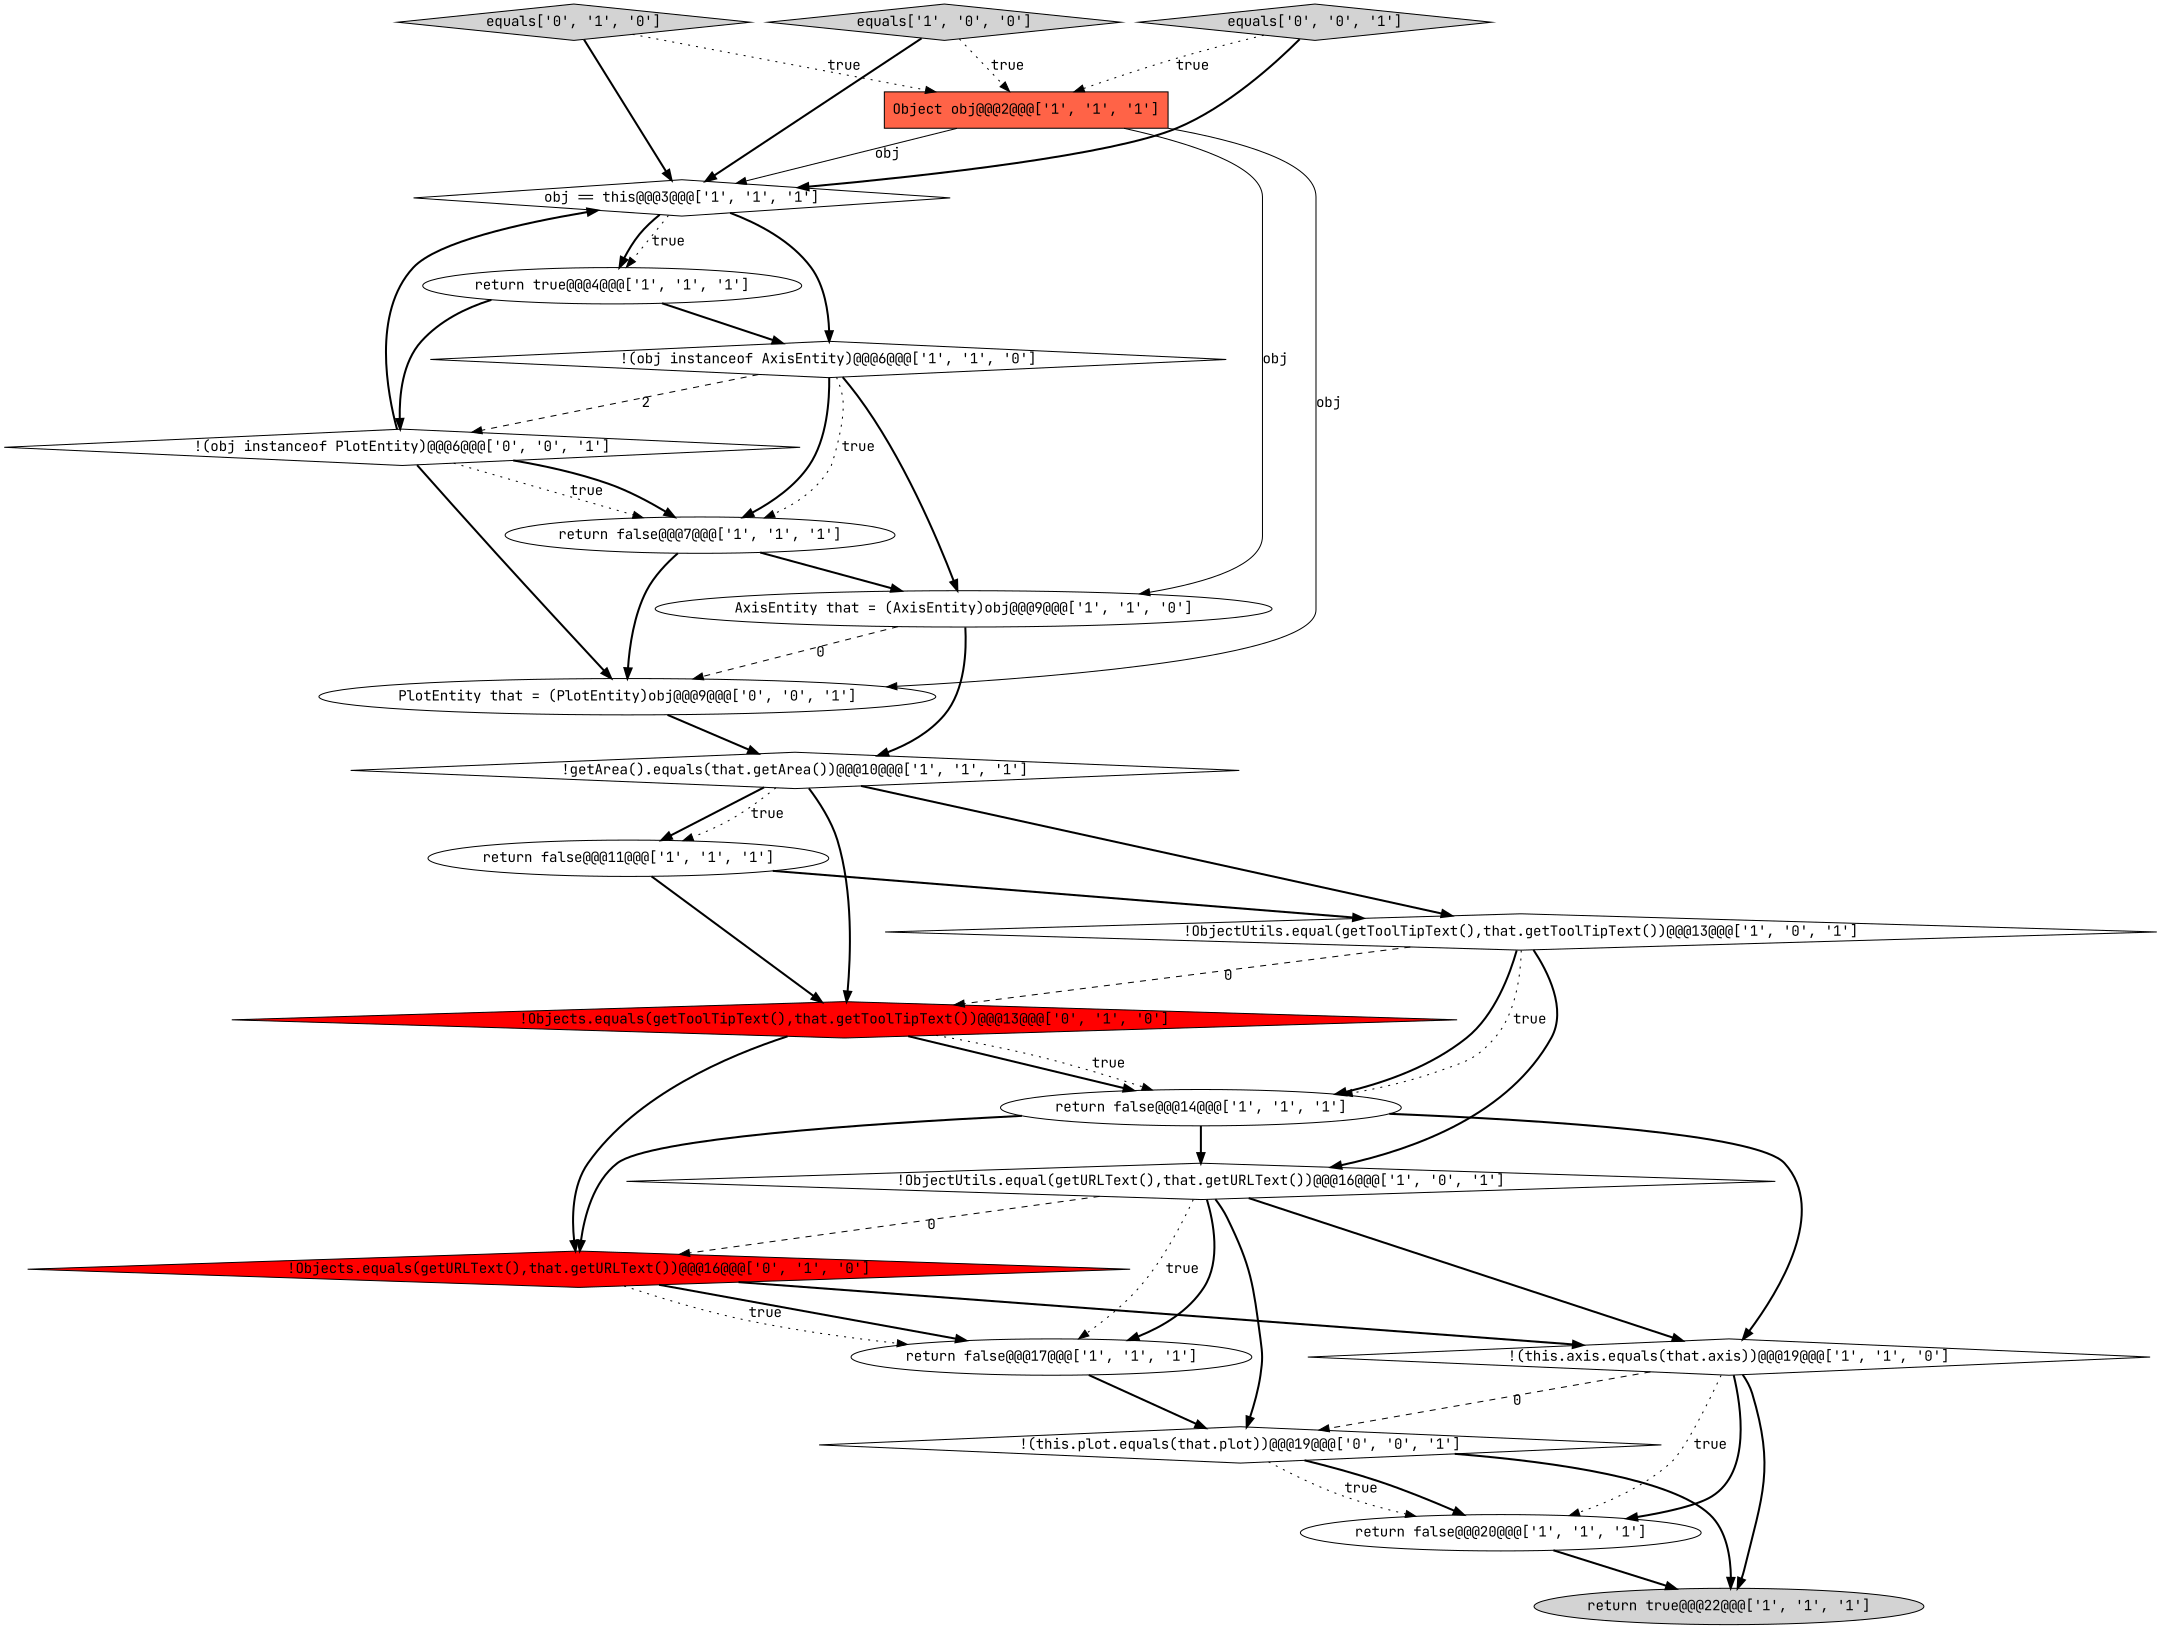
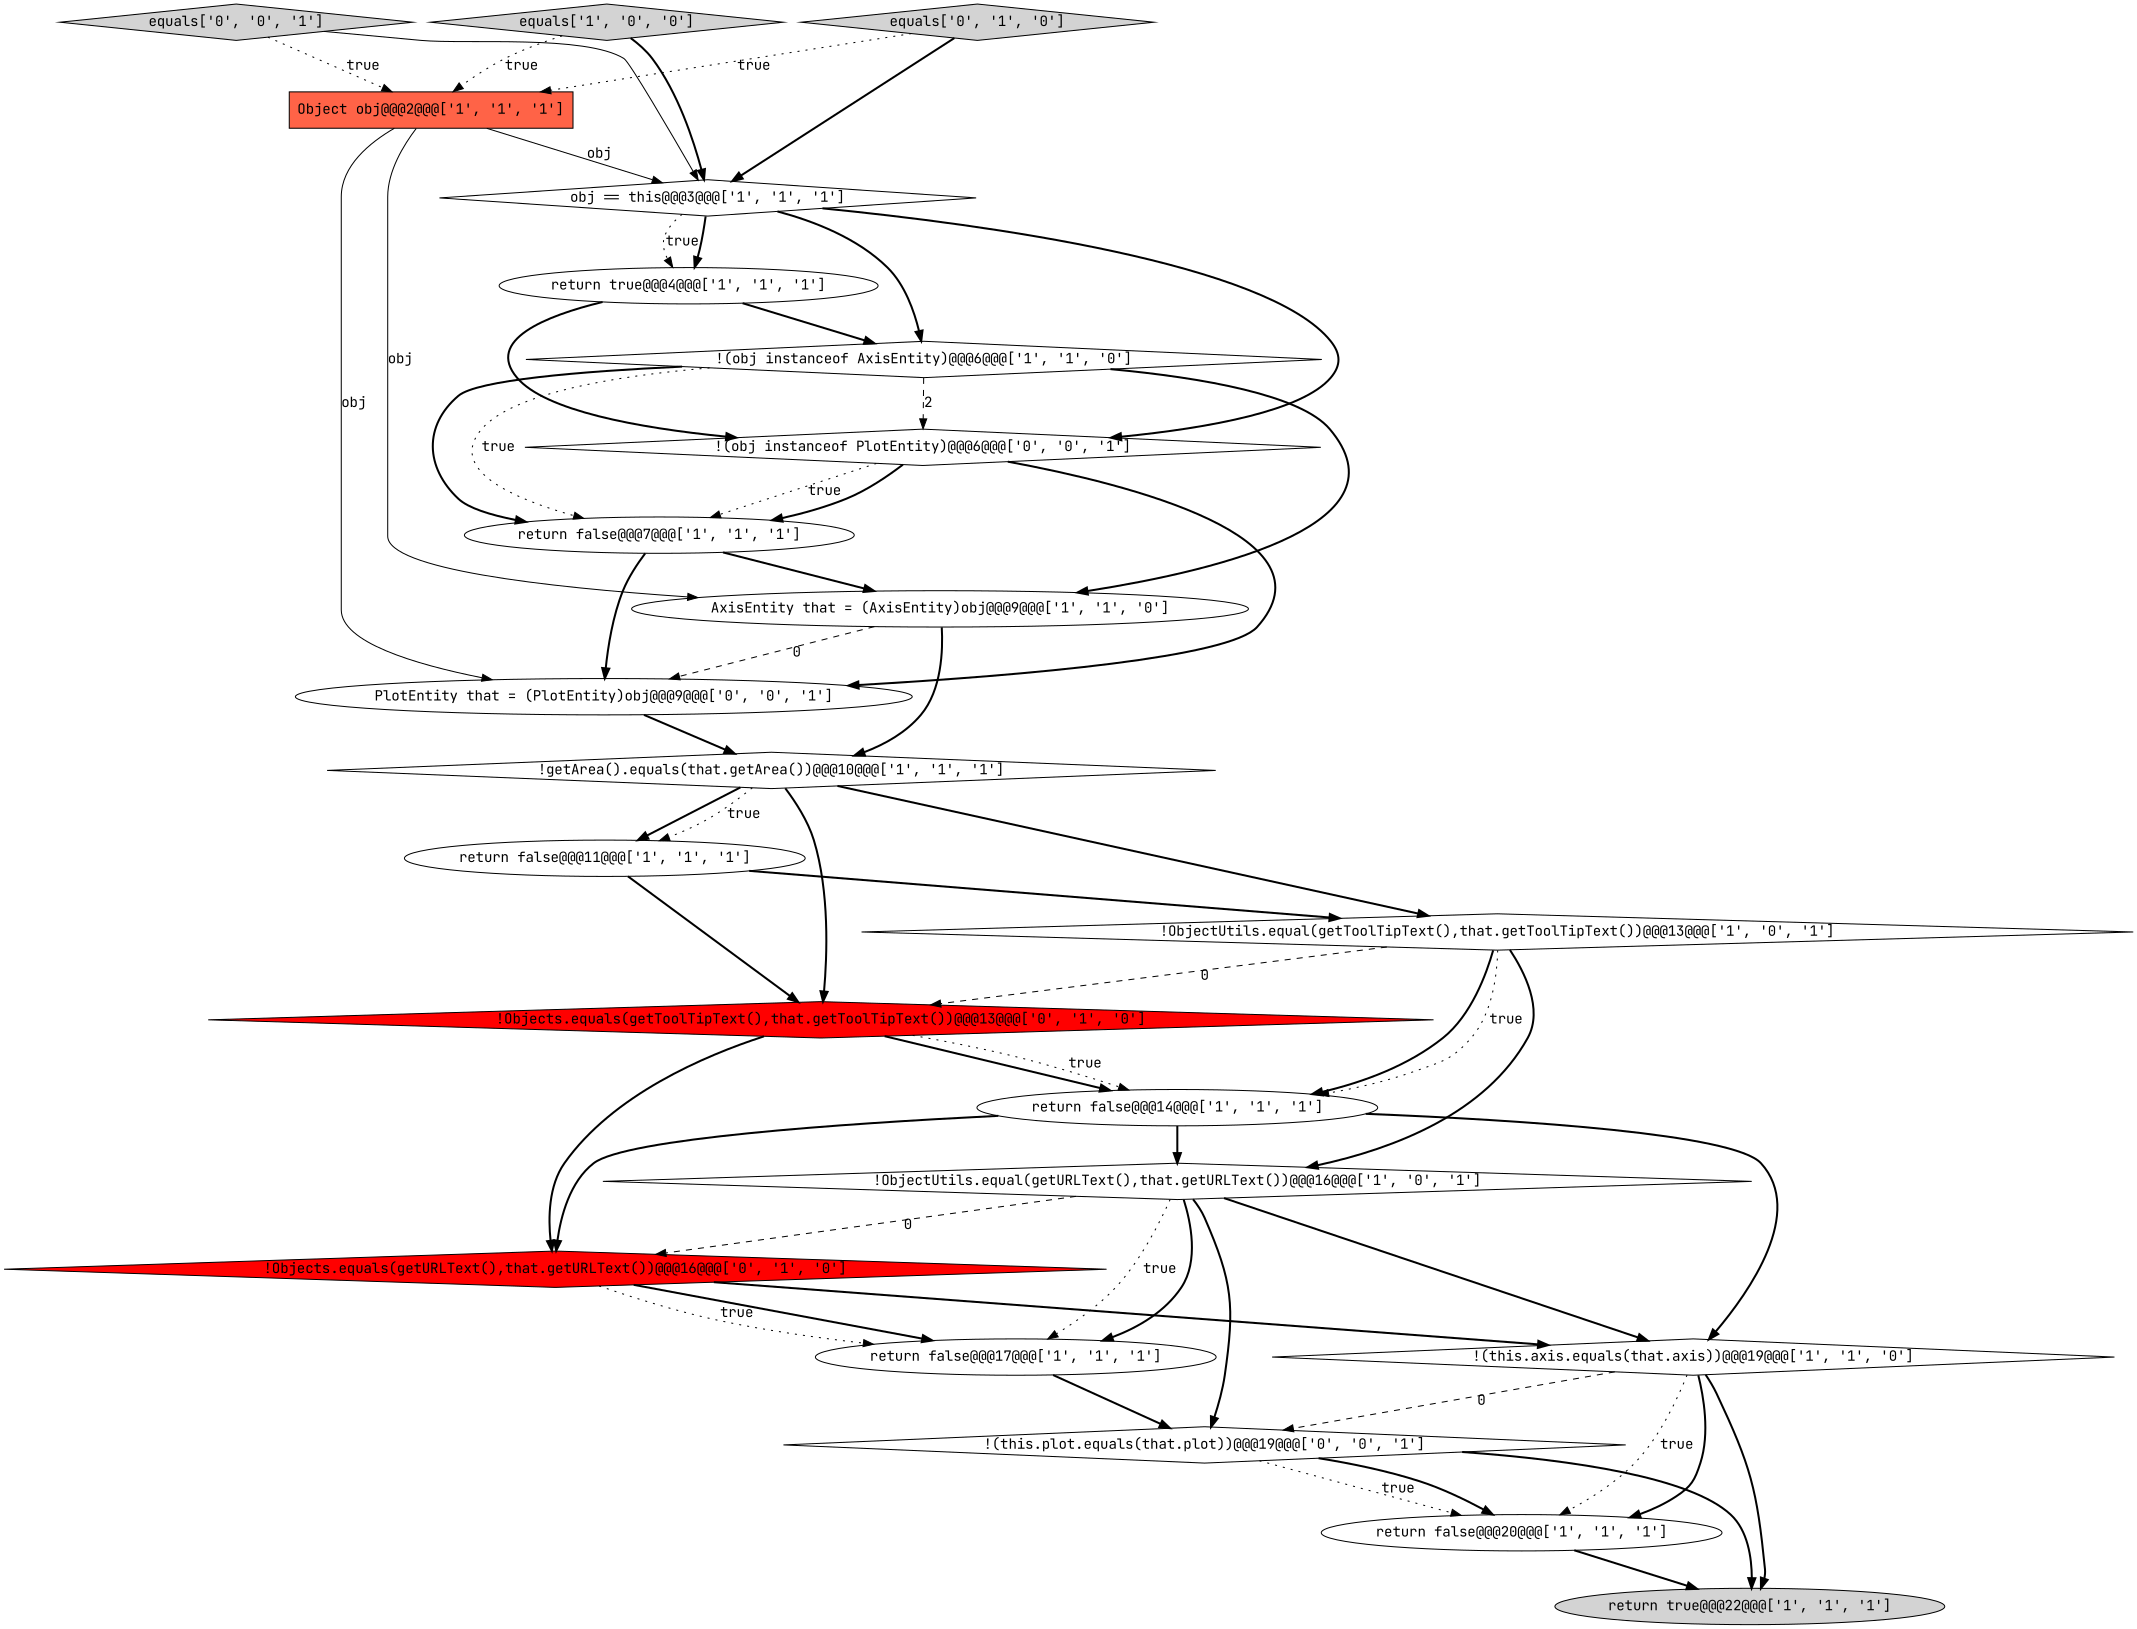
(1070, 155) -> (519, 42)
(419, 263) -> (1213, 278)
